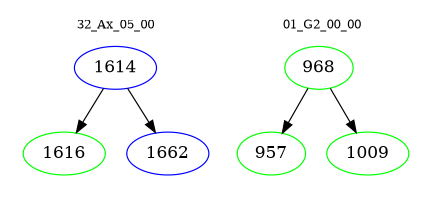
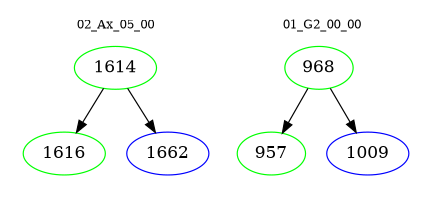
(116, 26) -> (116, 26)
(115, 68) -> (115, 68)
(368, 154) -> (368, 154)
